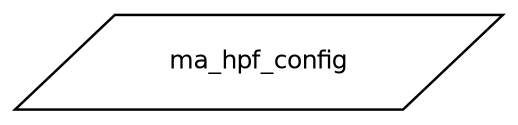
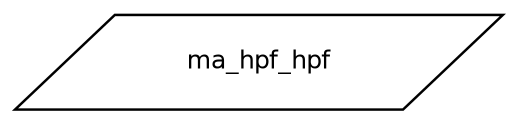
(259, 62) -> (259, 62)
